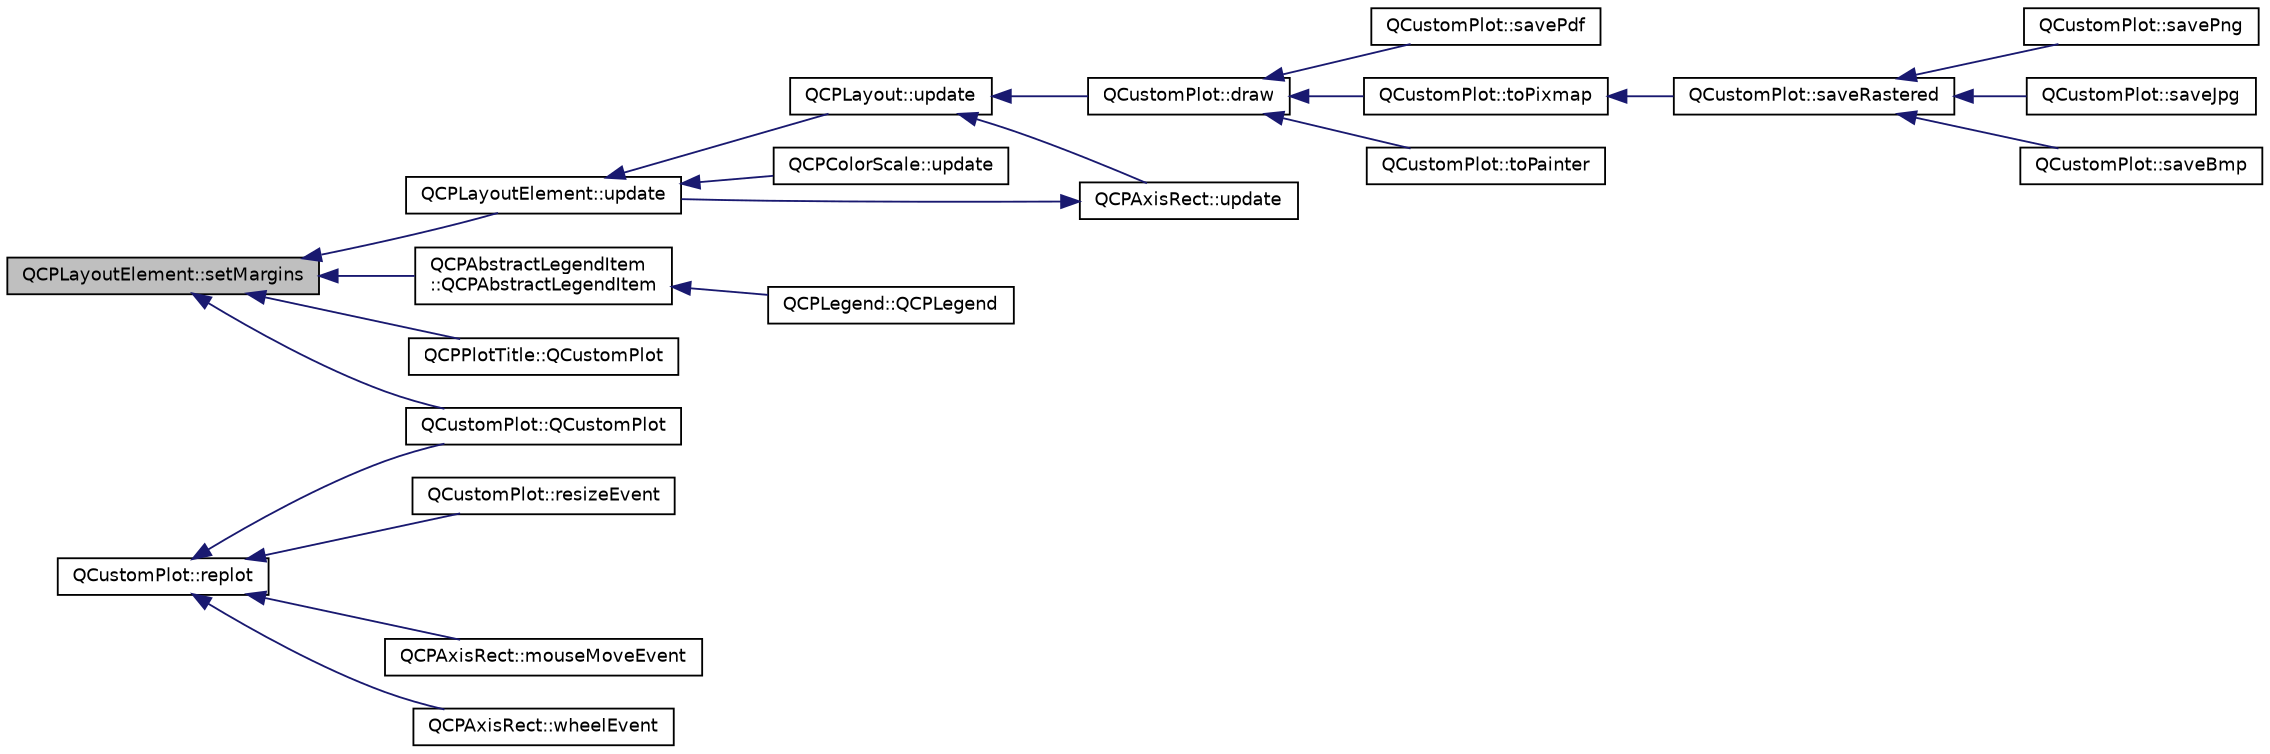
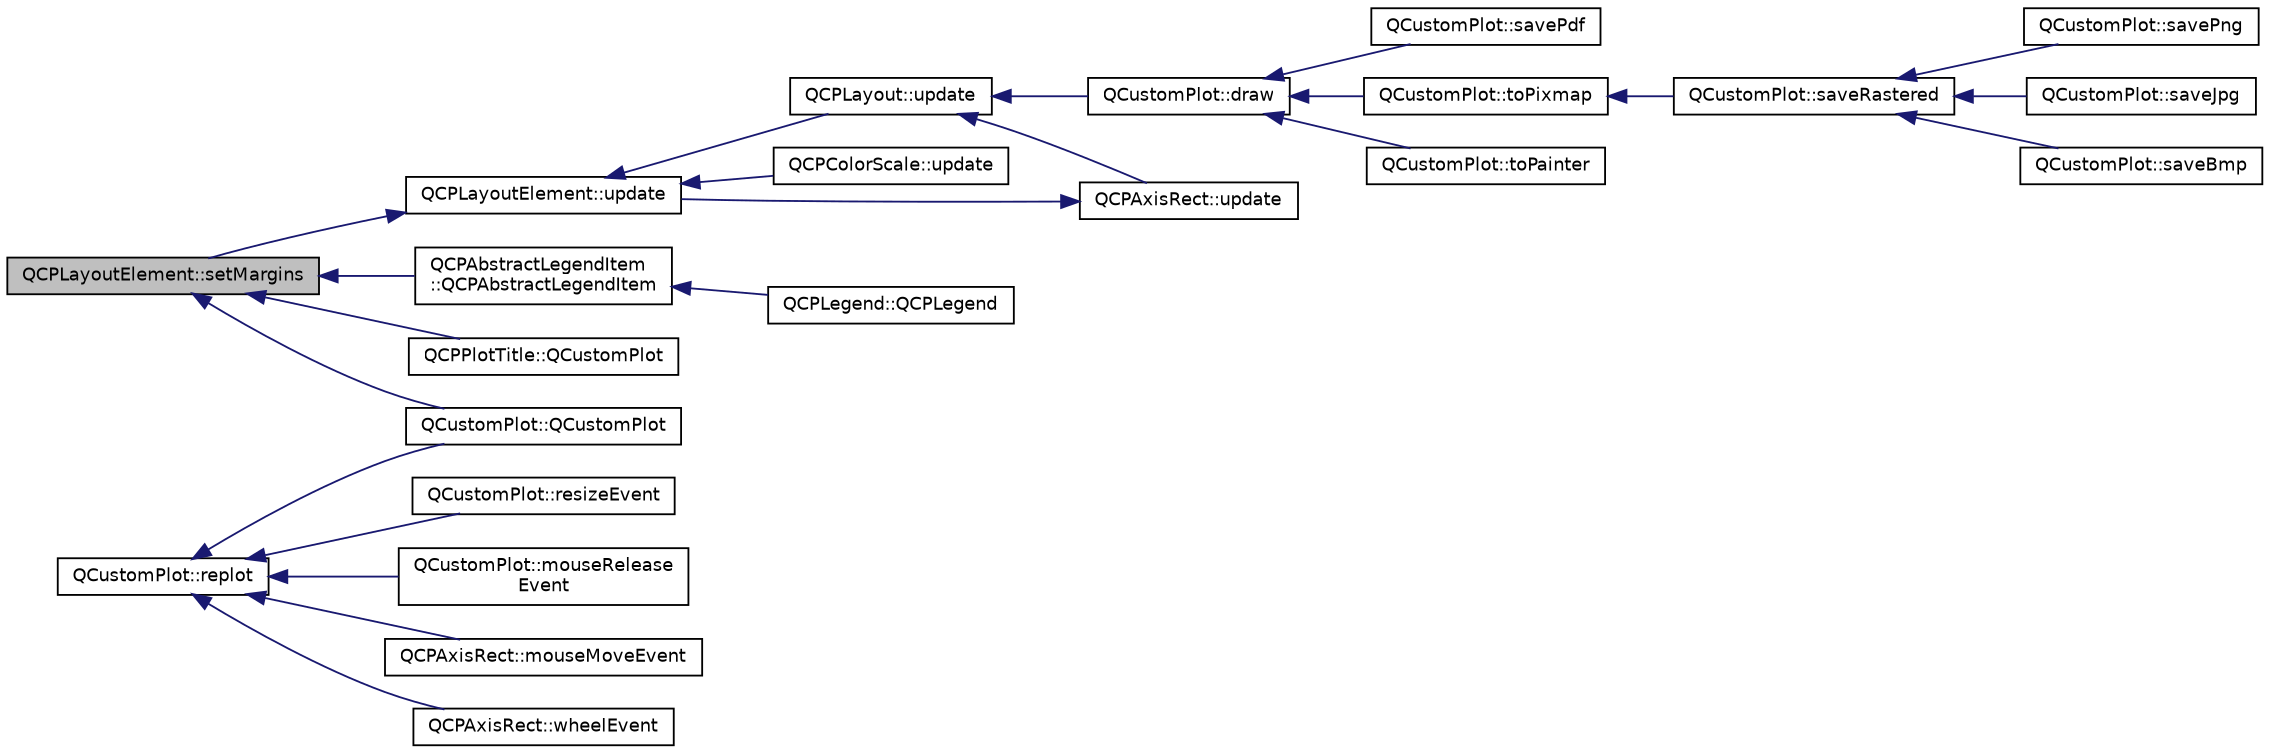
(410, 235) -> (297, 236)
none -> (544, 577)
